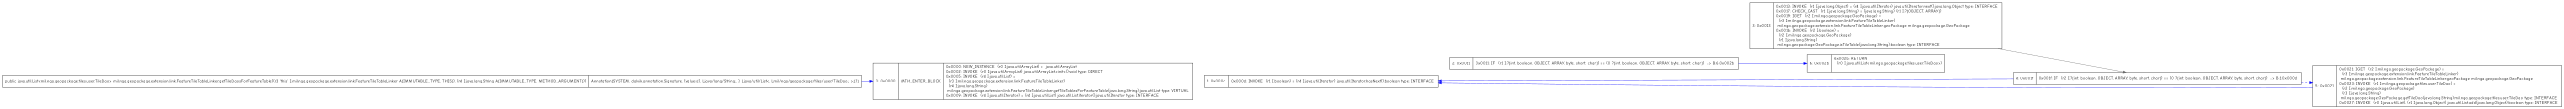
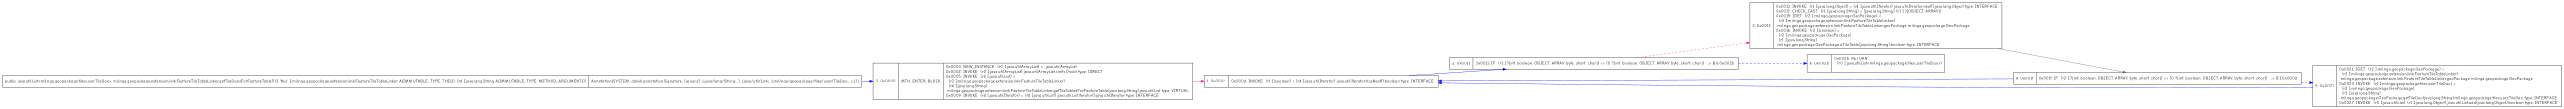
none -> (1692, 50)
(1852, 58) -> (1852, 58)
(1771, 63) -> (1771, 63)
none -> (1456, 72)
none -> (1197, 81)
